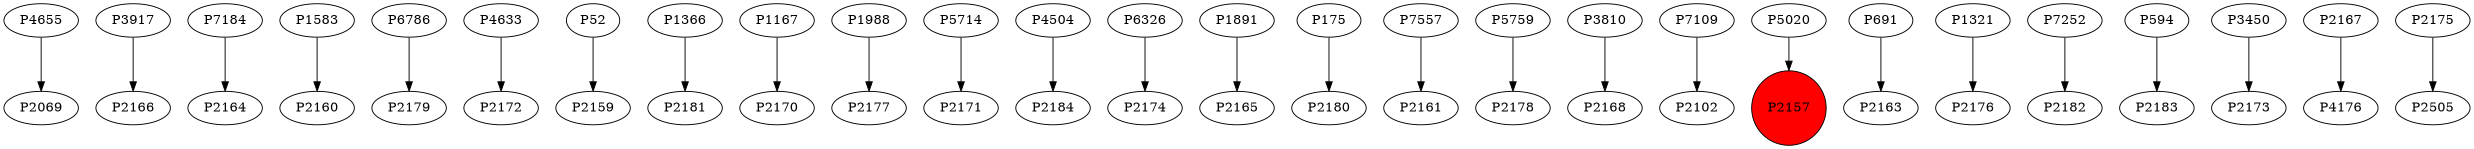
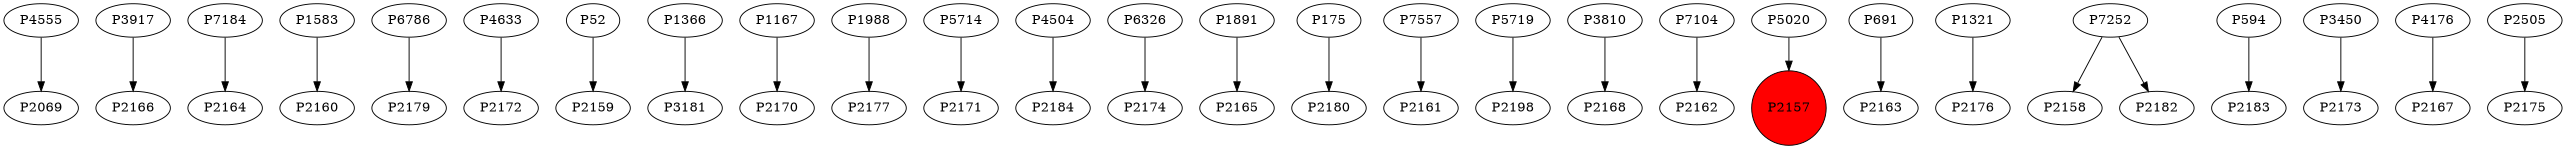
(41, 20) -> (41, 20)
(1513, 20) -> (1513, 20)
(1697, 20) -> (1697, 20)
(2341, 60) -> (2433, 60)
(2433, 60) -> (2525, 60)
(685, 108) -> (685, 108)
(1513, 108) -> (1513, 108)
(1697, 108) -> (1697, 108)
none -> (2065, 108)
